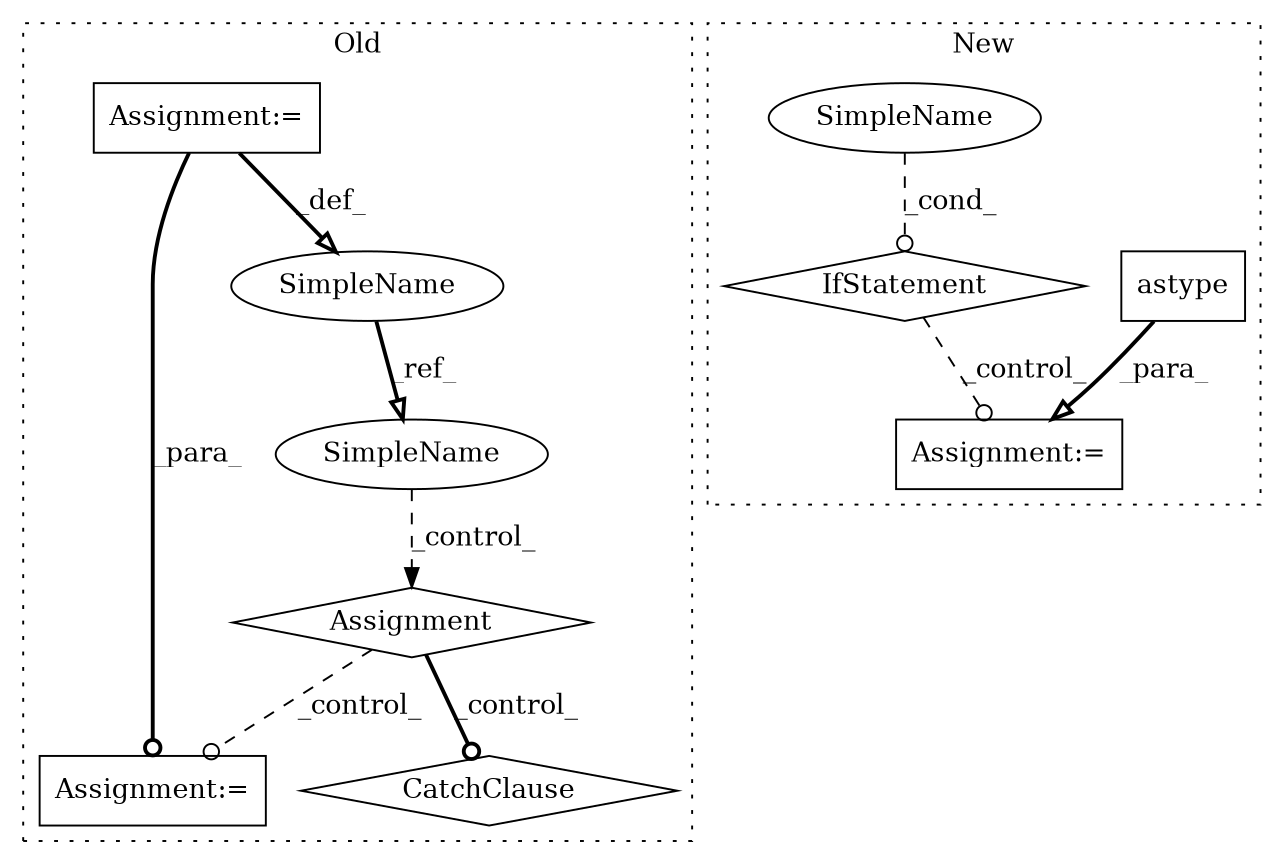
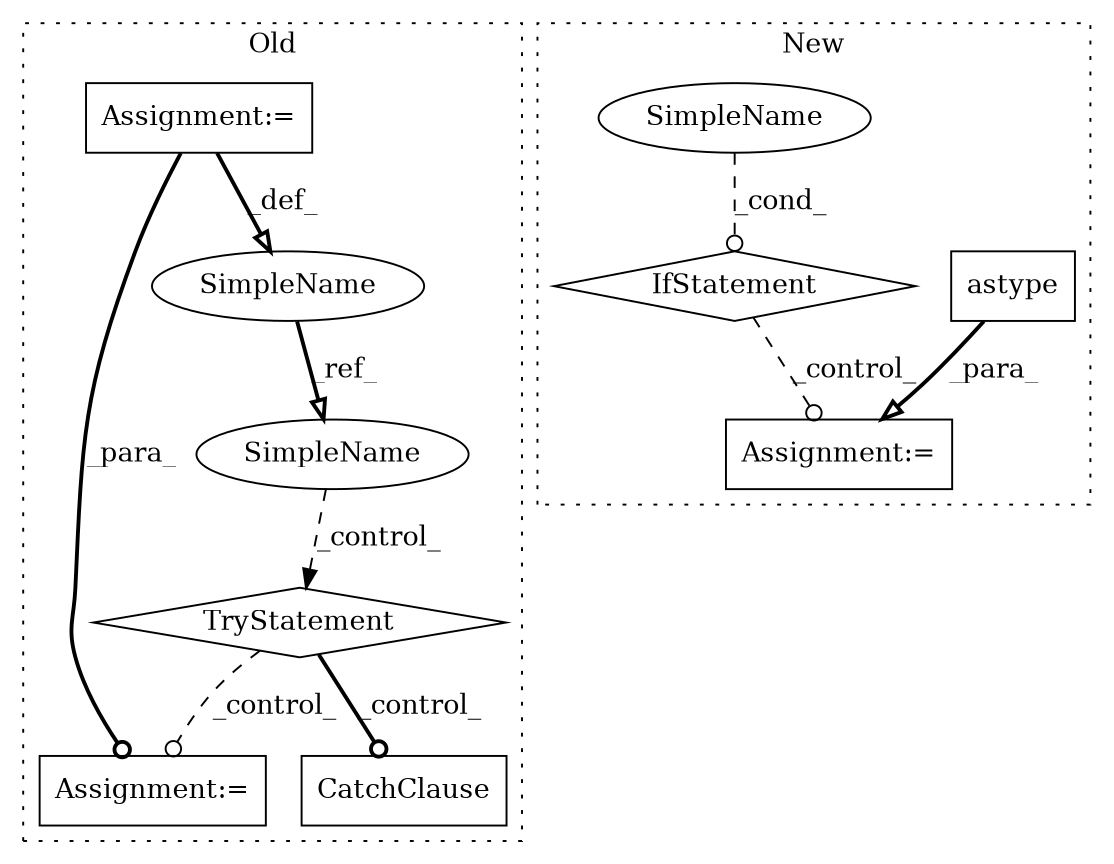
(412, 623) -> (300, 623)
(489, 791) -> (404, 791)
